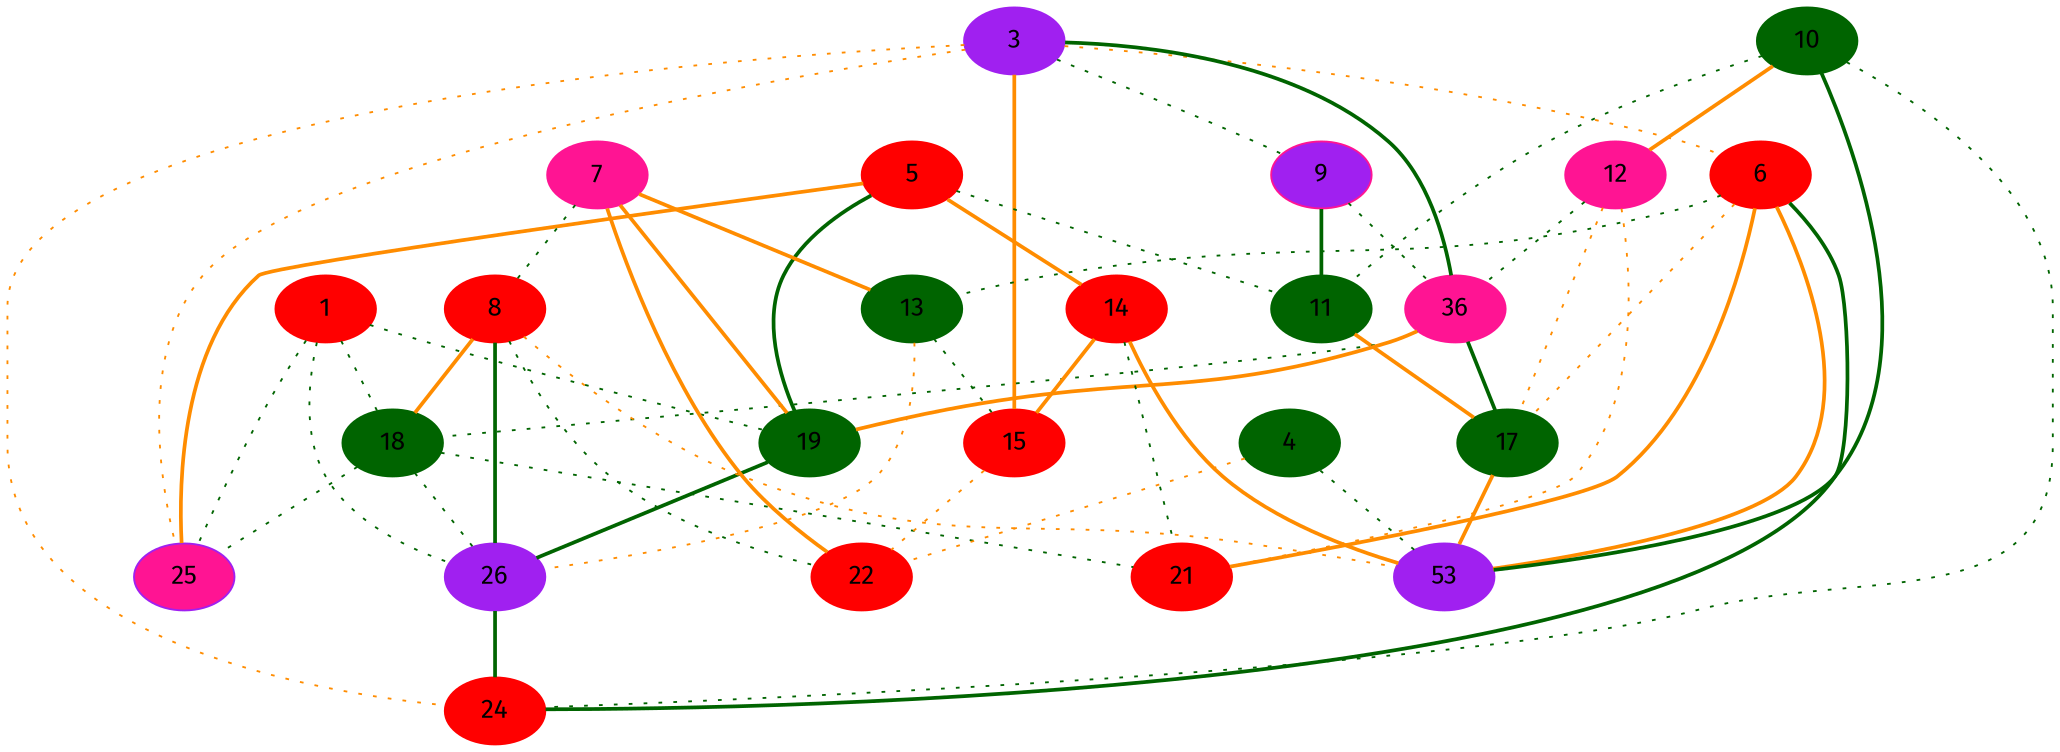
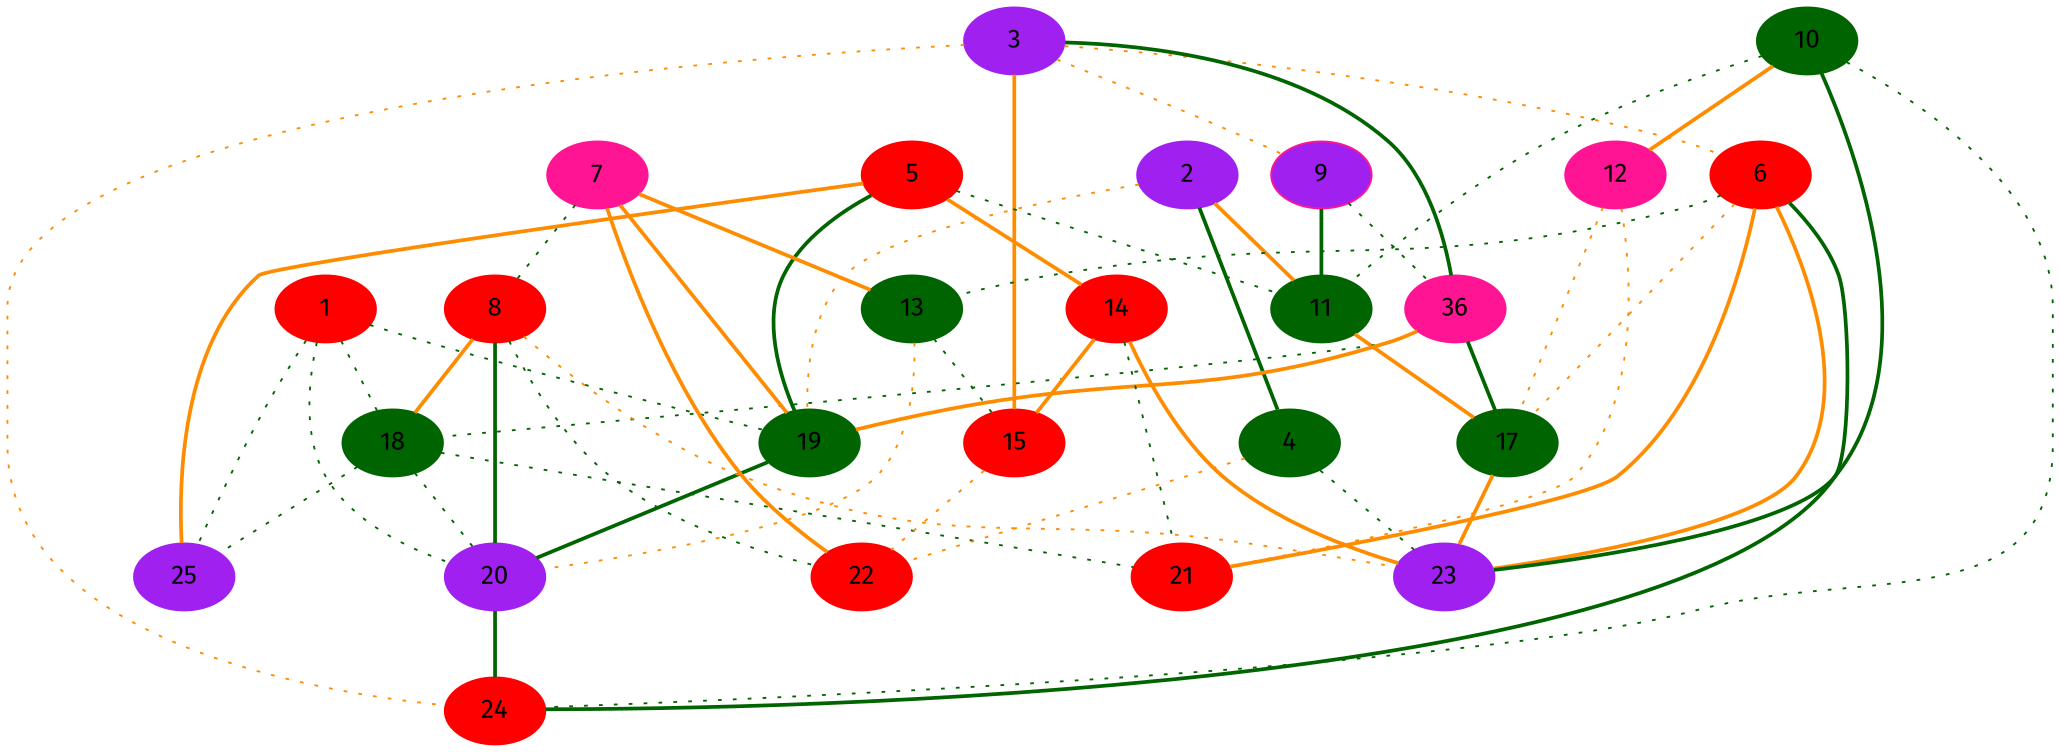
(1170, 105) -> (1170, 105)
(436, 161) -> none
none -> (1187, 175)
(1526, 250) -> none
(184, 577) -> (184, 577)
(495, 577) -> (495, 577)
(1444, 577) -> (1444, 577)
